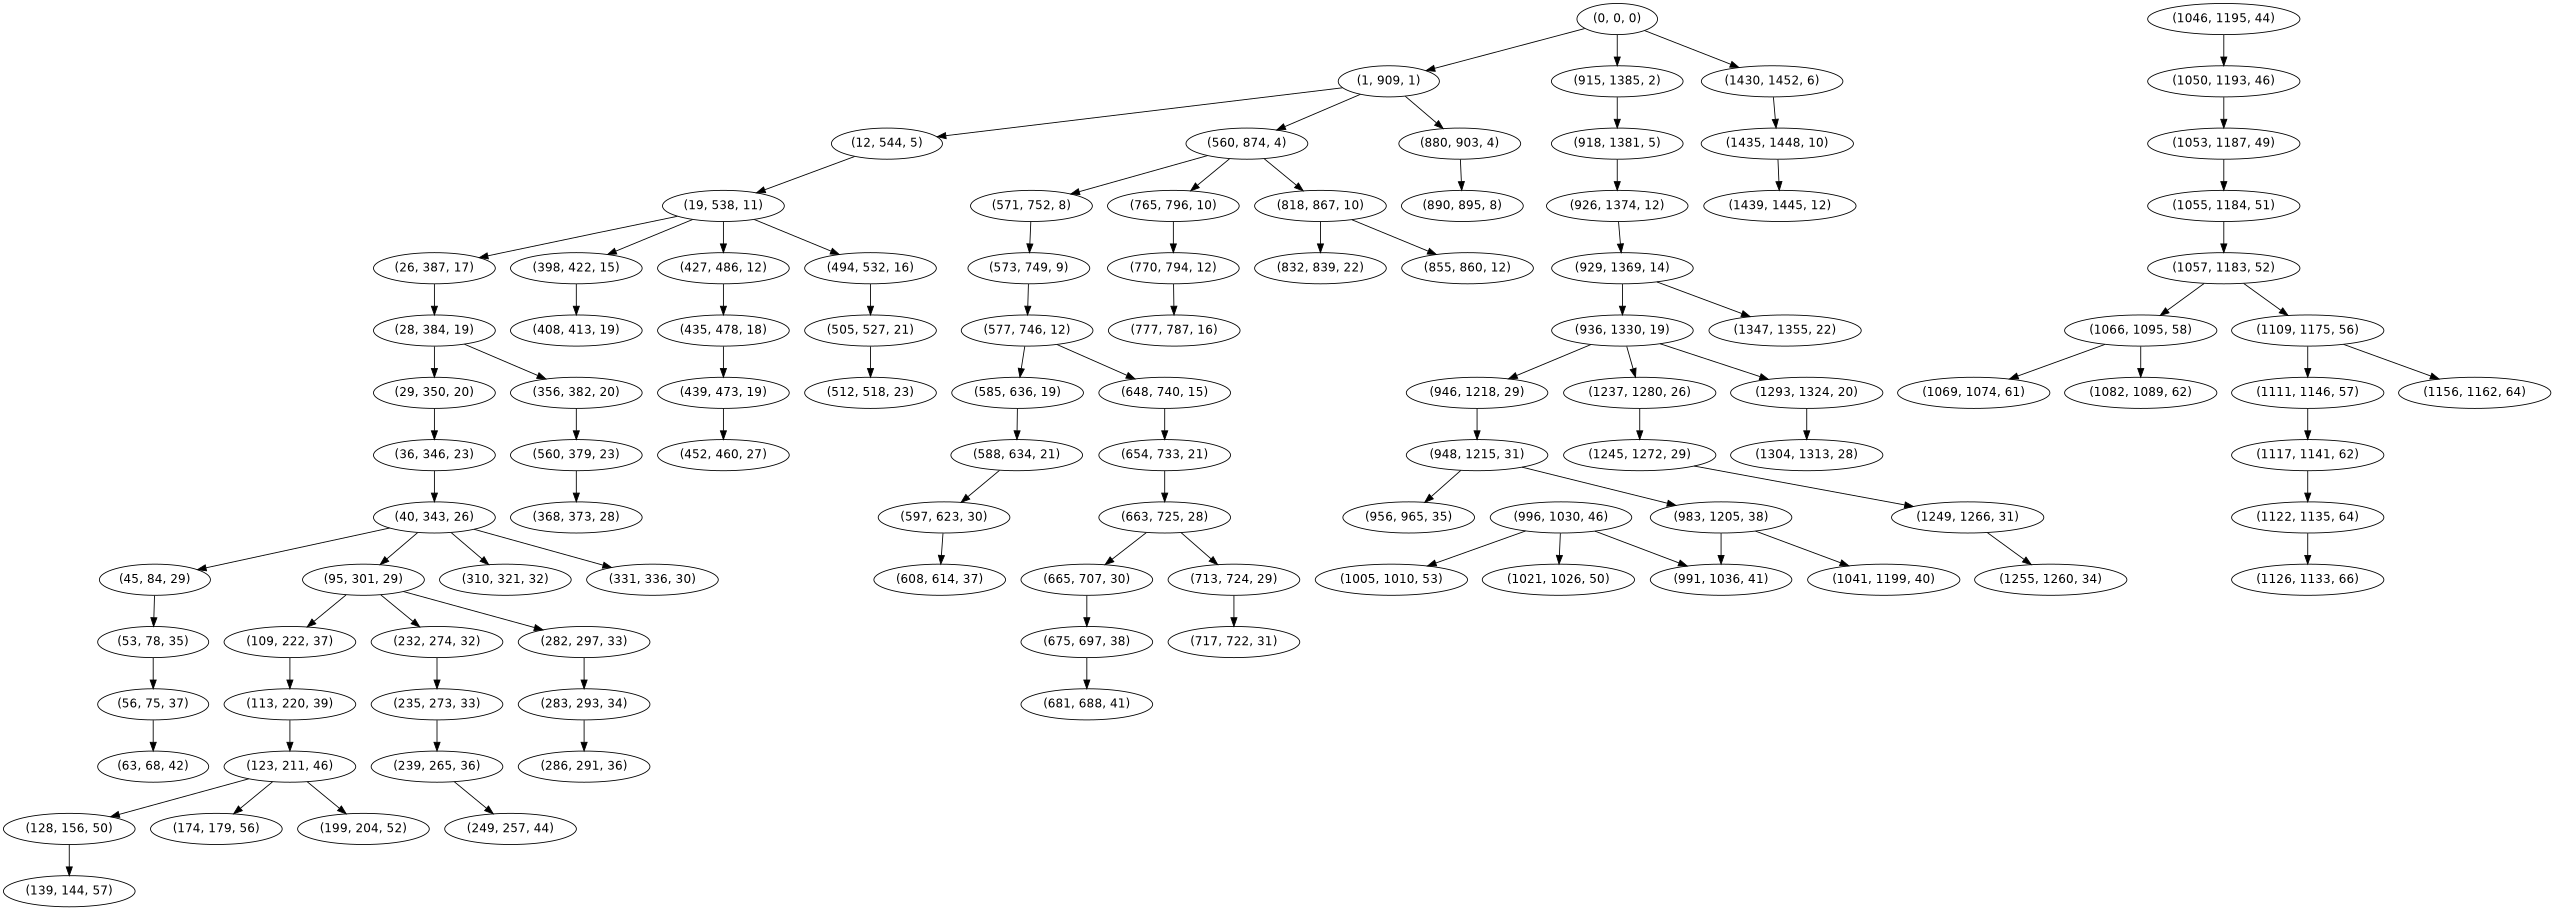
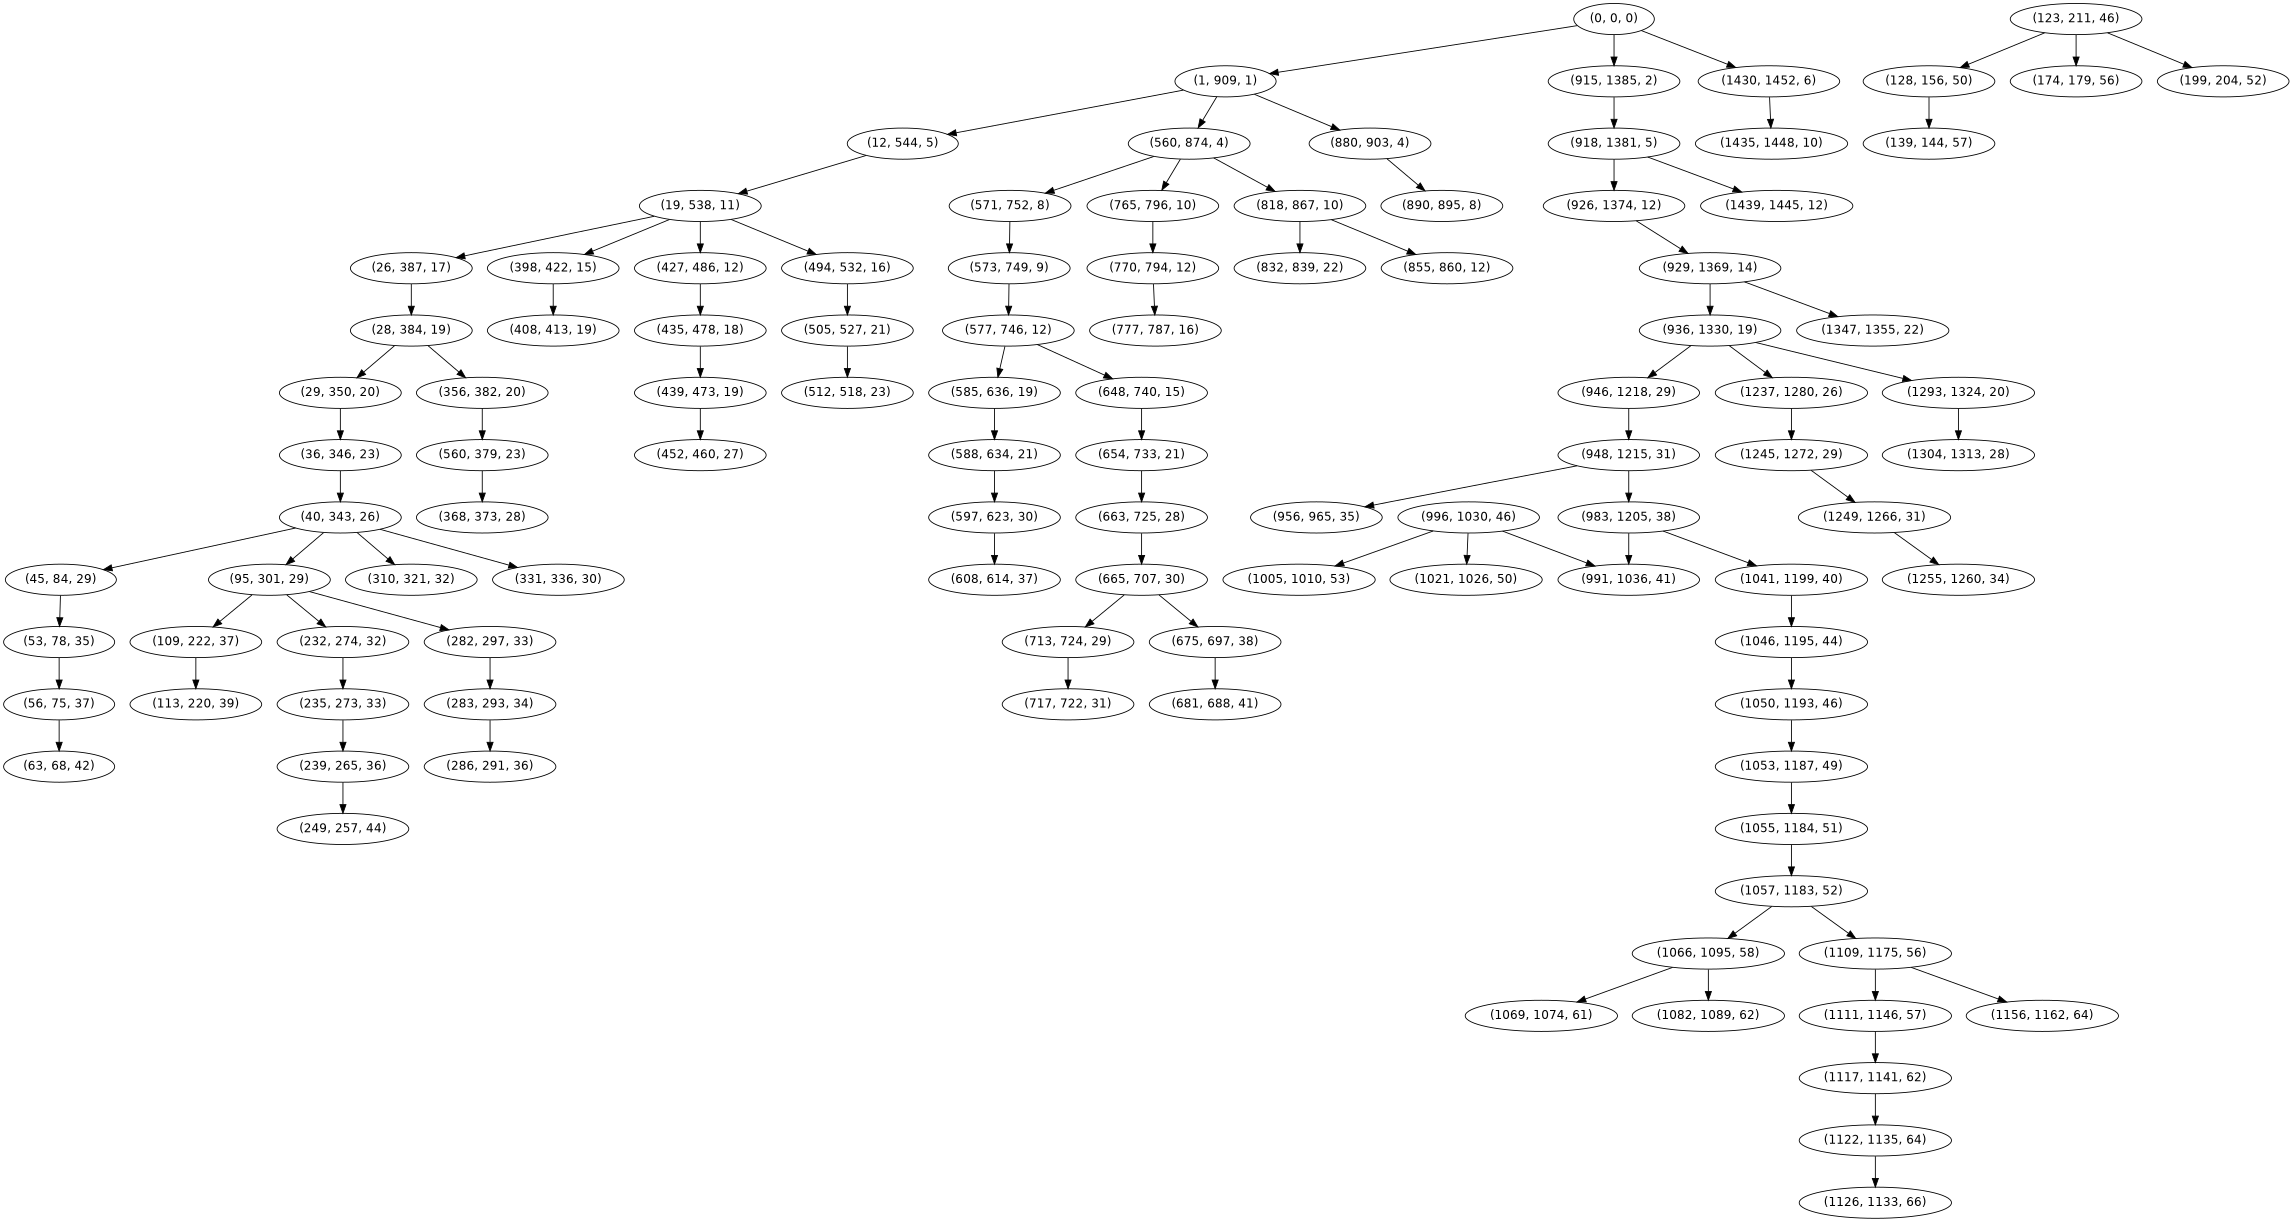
(1778, 171) -> (1690, 173)
(1196, 546) -> (1108, 608)
none -> (1791, 607)
(290, 731) -> none
